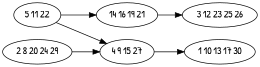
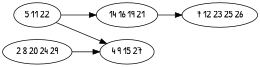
(220, 15) -> (220, 15)
(220, 52) -> none
